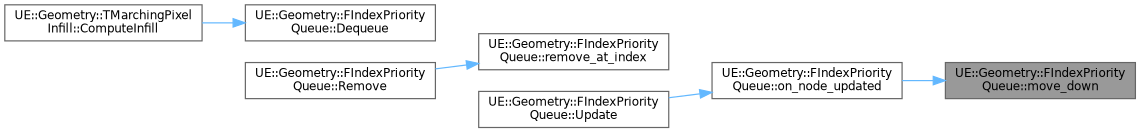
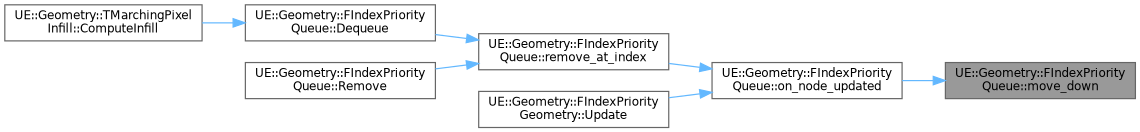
none -> (451, 37)
none -> (684, 65)
(574, 109) -> (574, 109)
